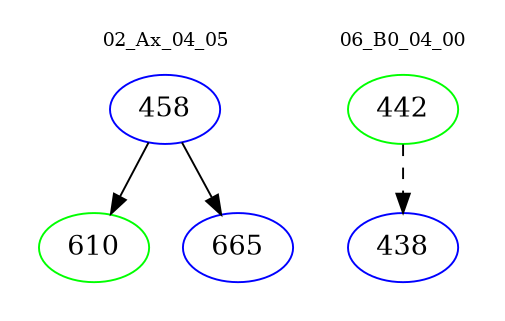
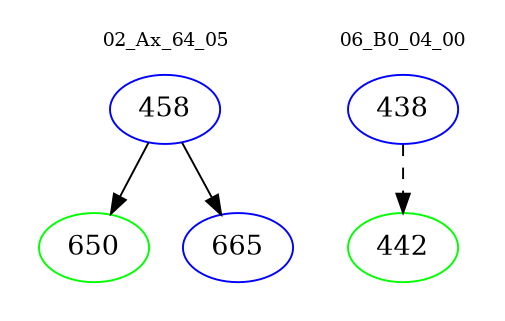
(166, 41) -> (166, 41)
(403, 169) -> (403, 169)
(94, 248) -> (94, 248)
